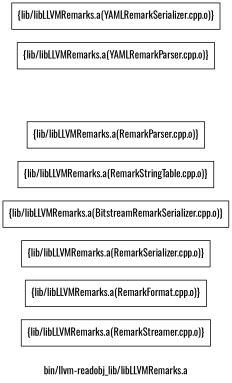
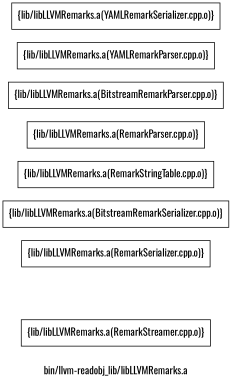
none -> (116, 95)
(116, 293) -> none
